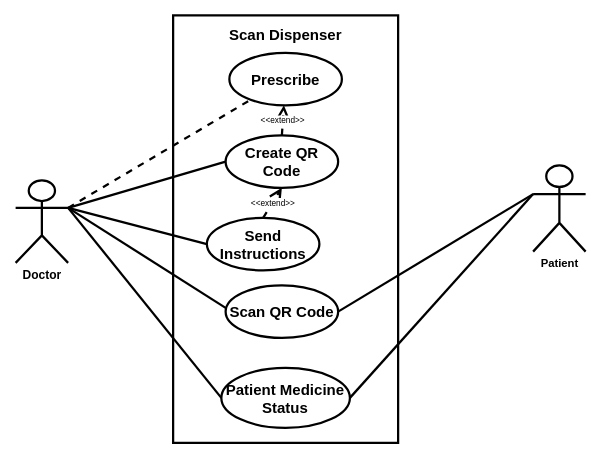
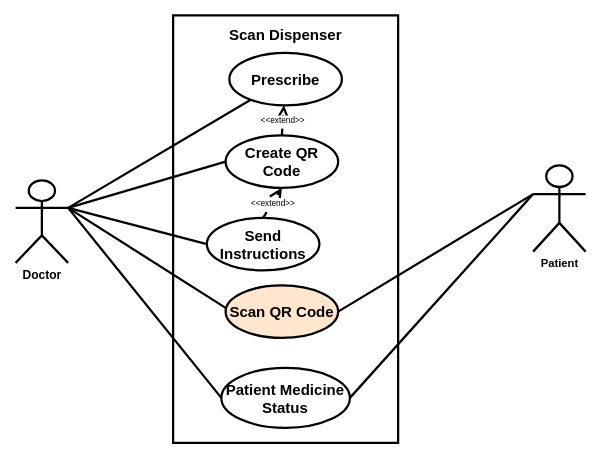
(162, 152) -> (162, 152)
(282, 312) -> (282, 312)
